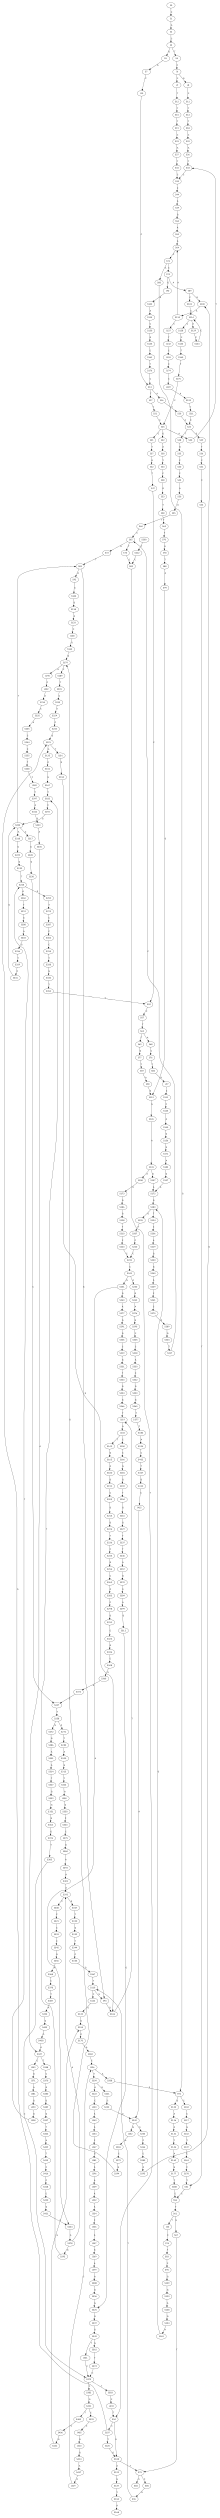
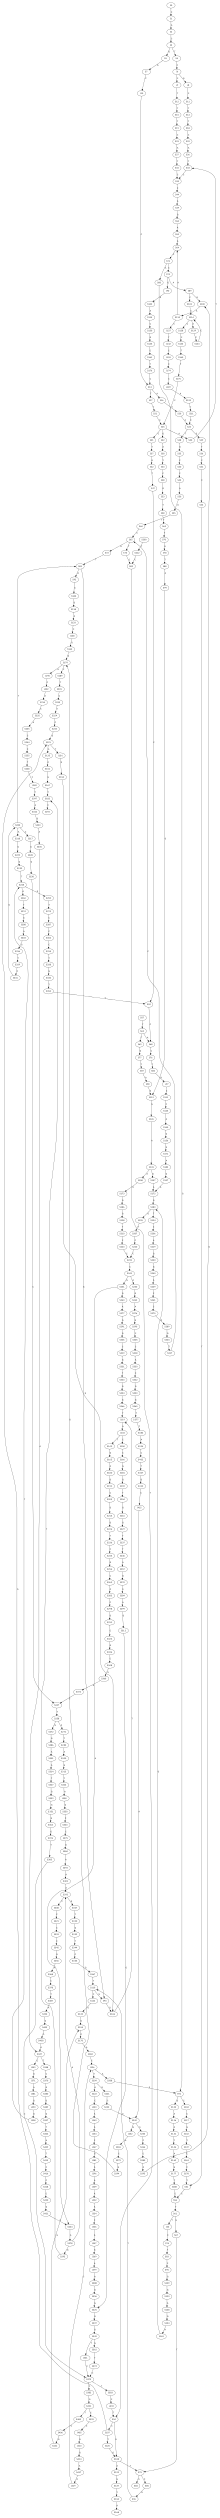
(36, 821) -> none
(146, 1010) -> (150, 1024)
